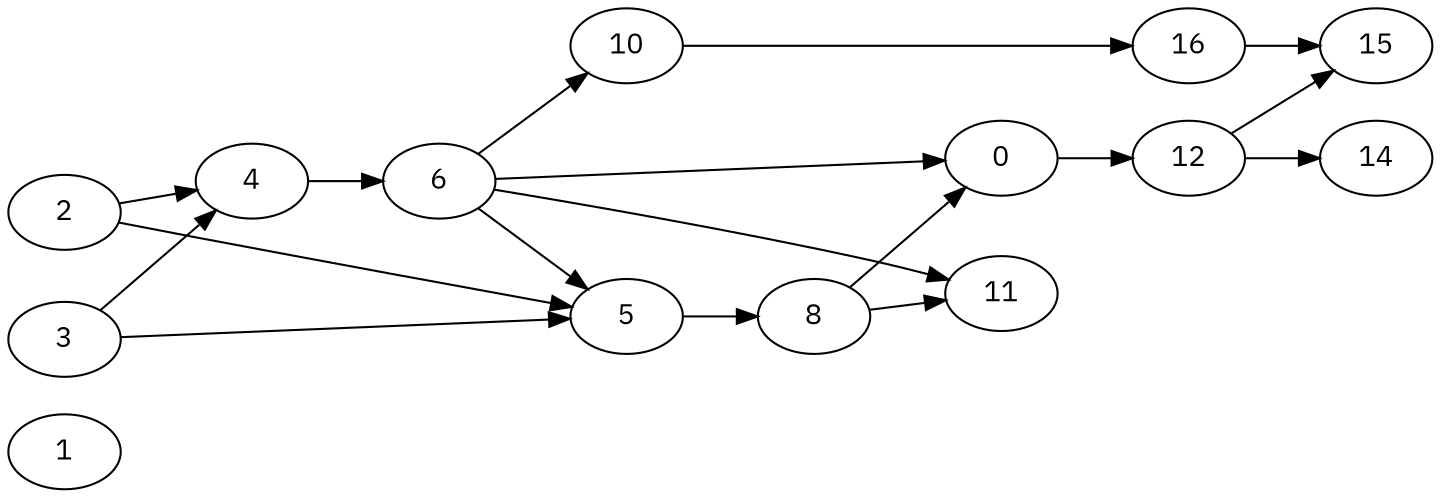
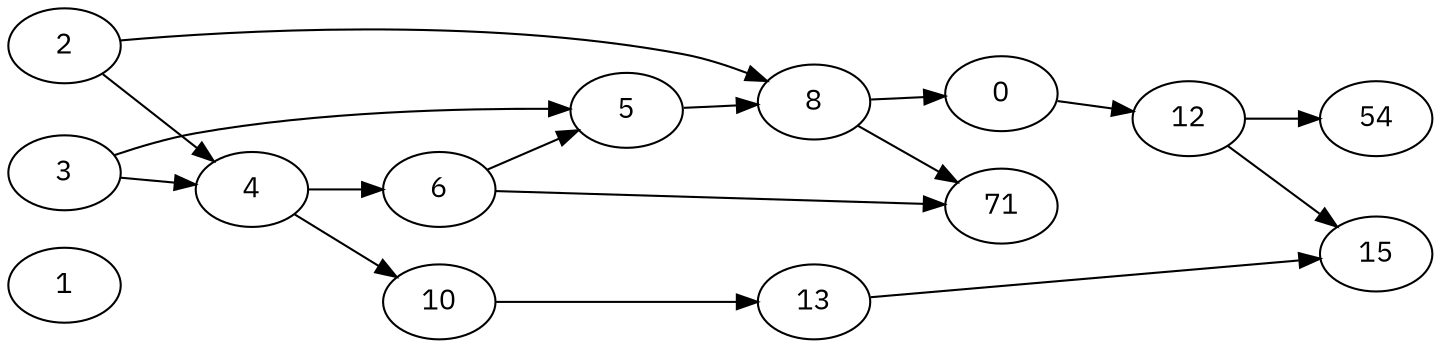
(1189, 46) -> (814, 302)
(524, 120) -> (337, 240)
(1376, 158) -> (1376, 119)
(709, 170) -> none
(335, 263) -> (436, 30)
(1001, 294) -> (1001, 206)
